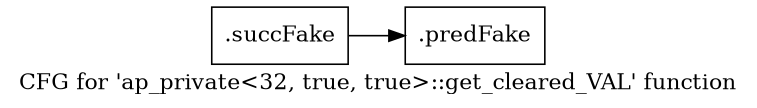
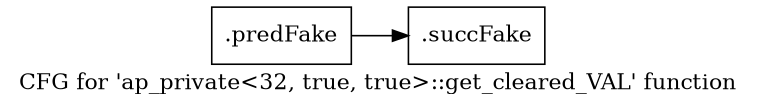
(369, 36) -> (372, 36)
